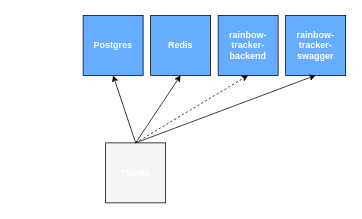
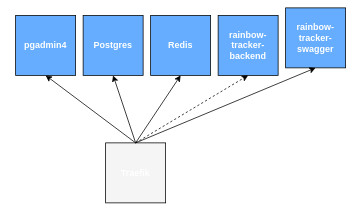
none -> (45, 45)
(315, 45) -> (315, 38)
none -> (91, 110)
